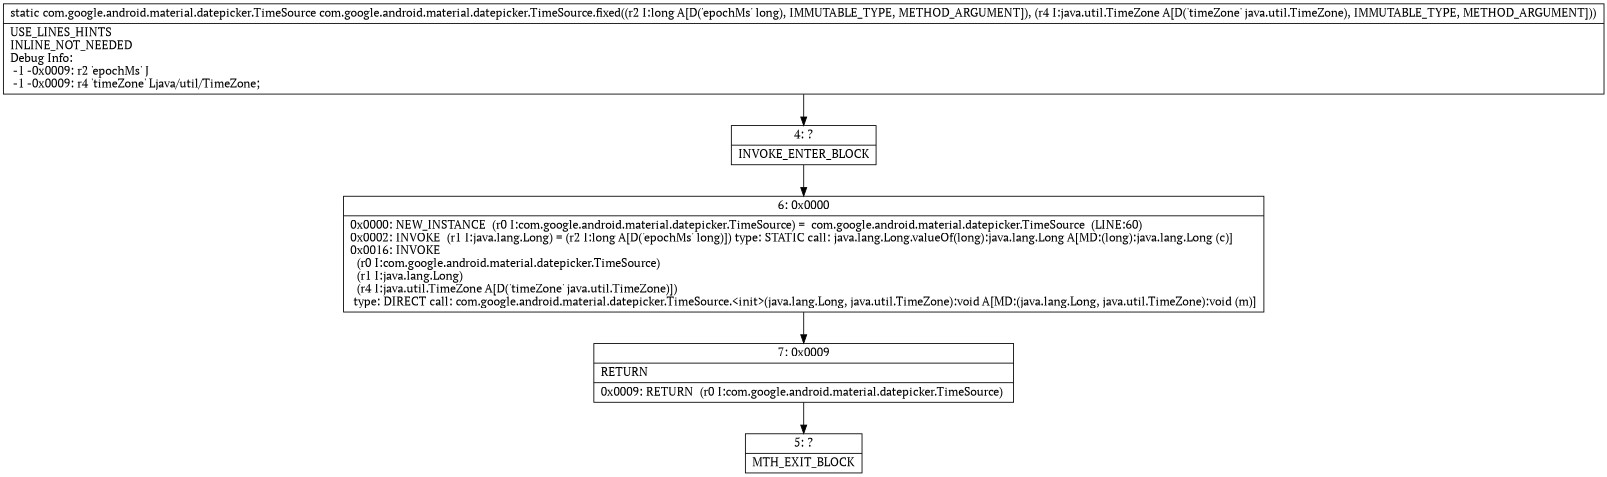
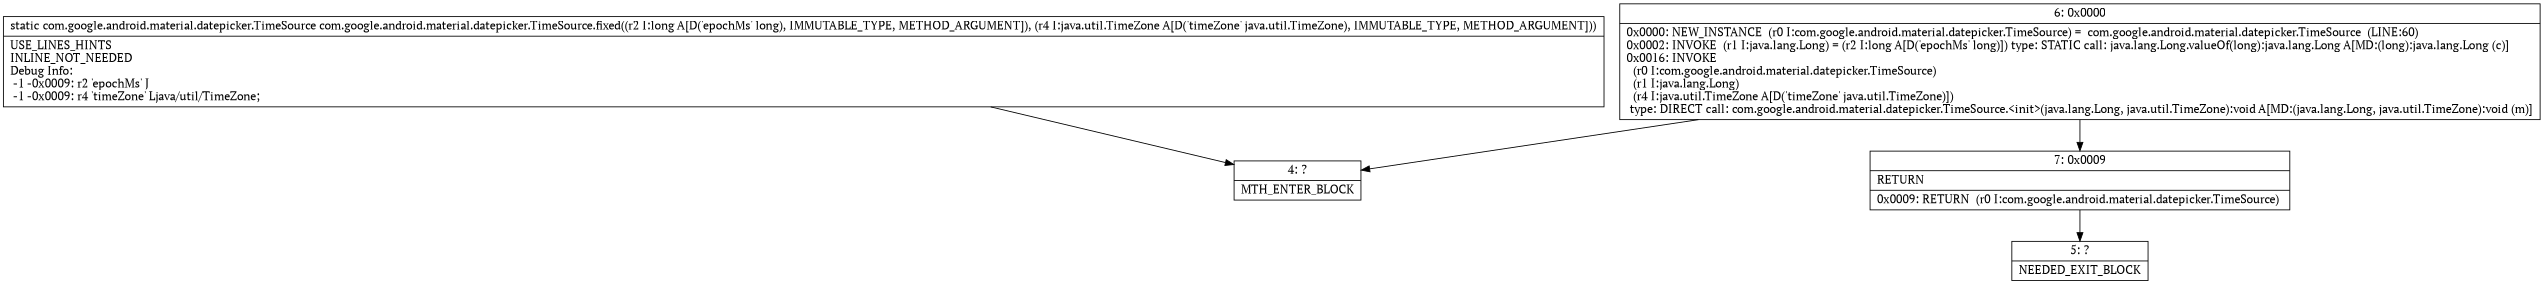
(804, 155) -> (1298, 190)
(804, 176) -> (1534, 144)
(804, 463) -> (2080, 270)
